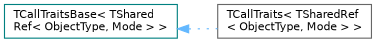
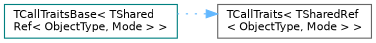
(203, 29) -> (192, 14)
